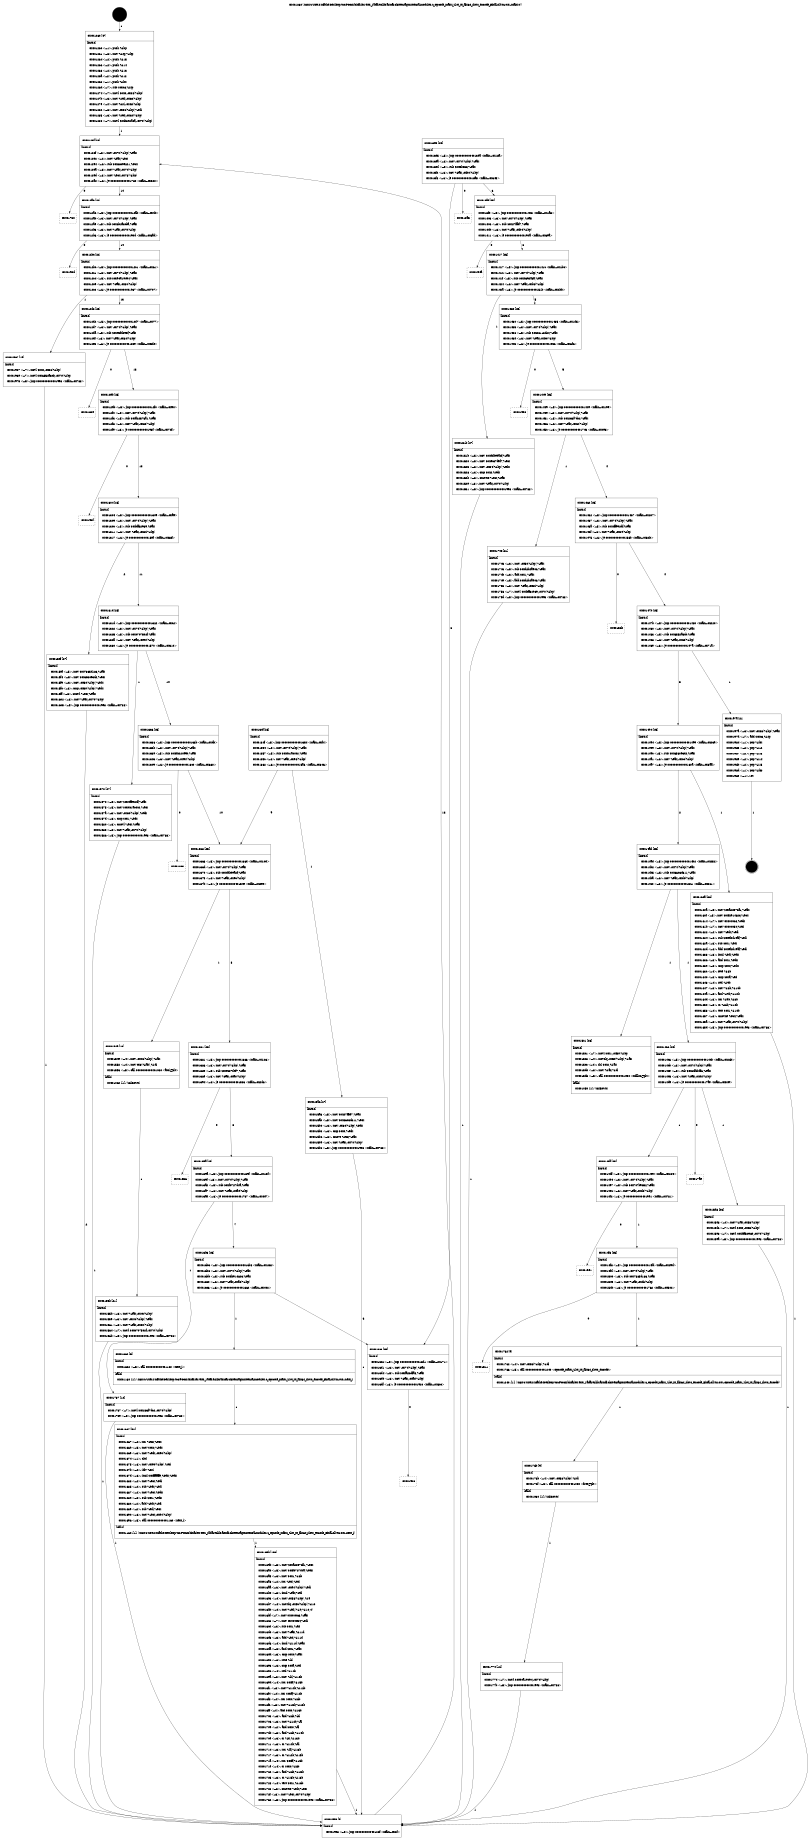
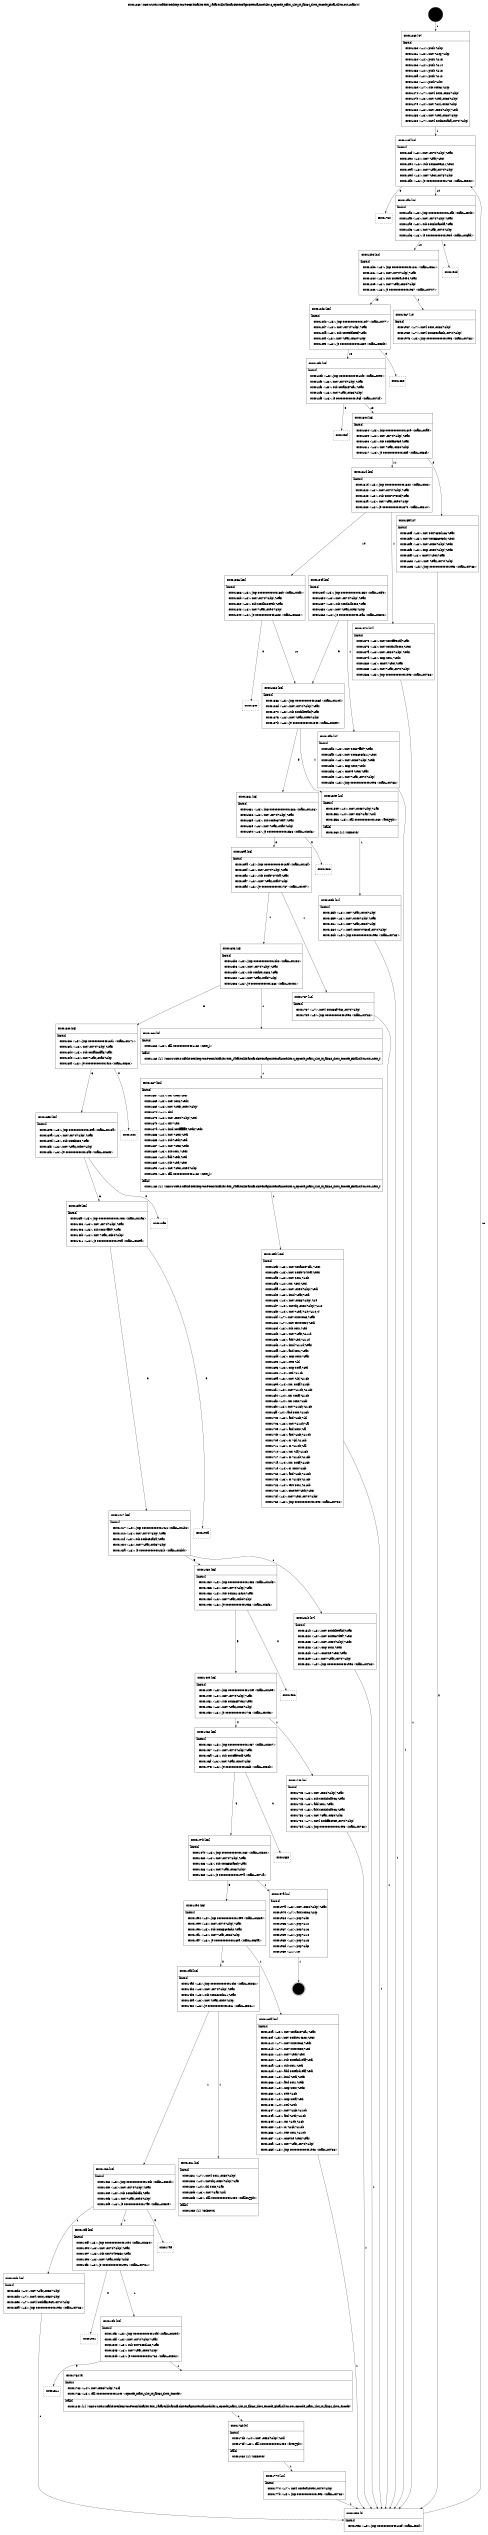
(449, 766) -> (87, 1090)
(44, 1225) -> none
